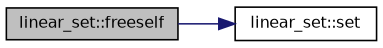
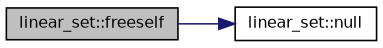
(306, 24) -> (306, 24)
